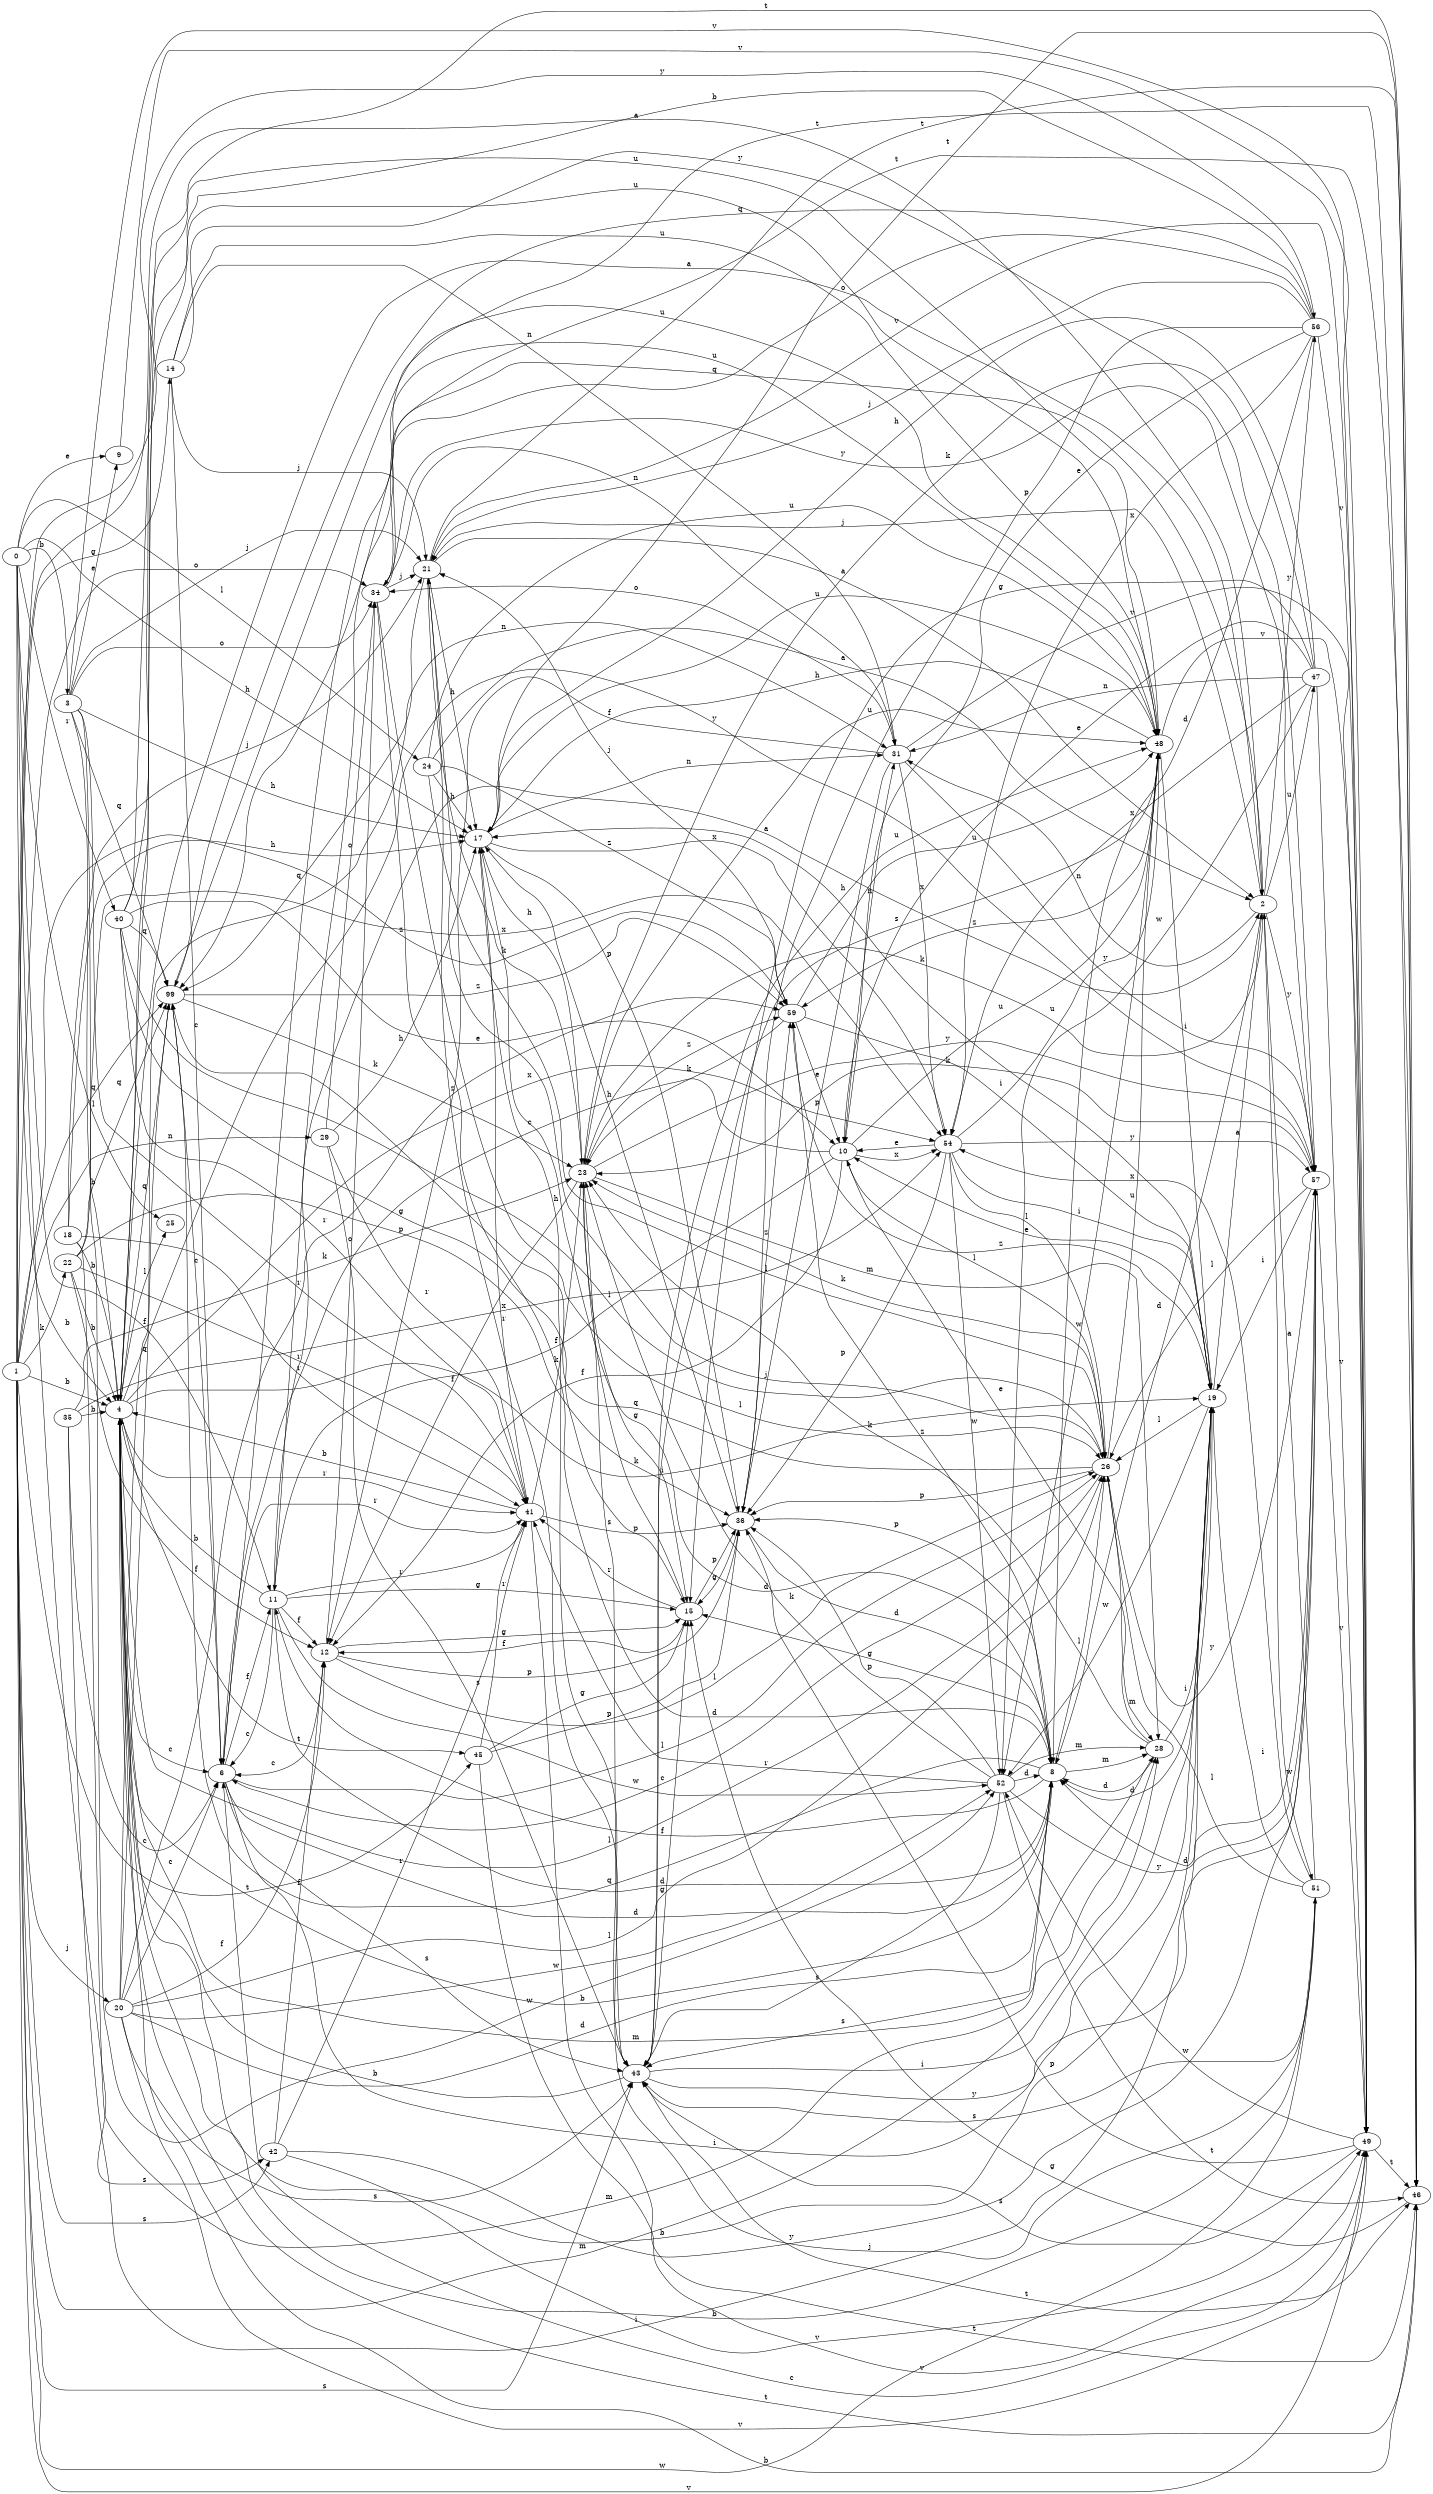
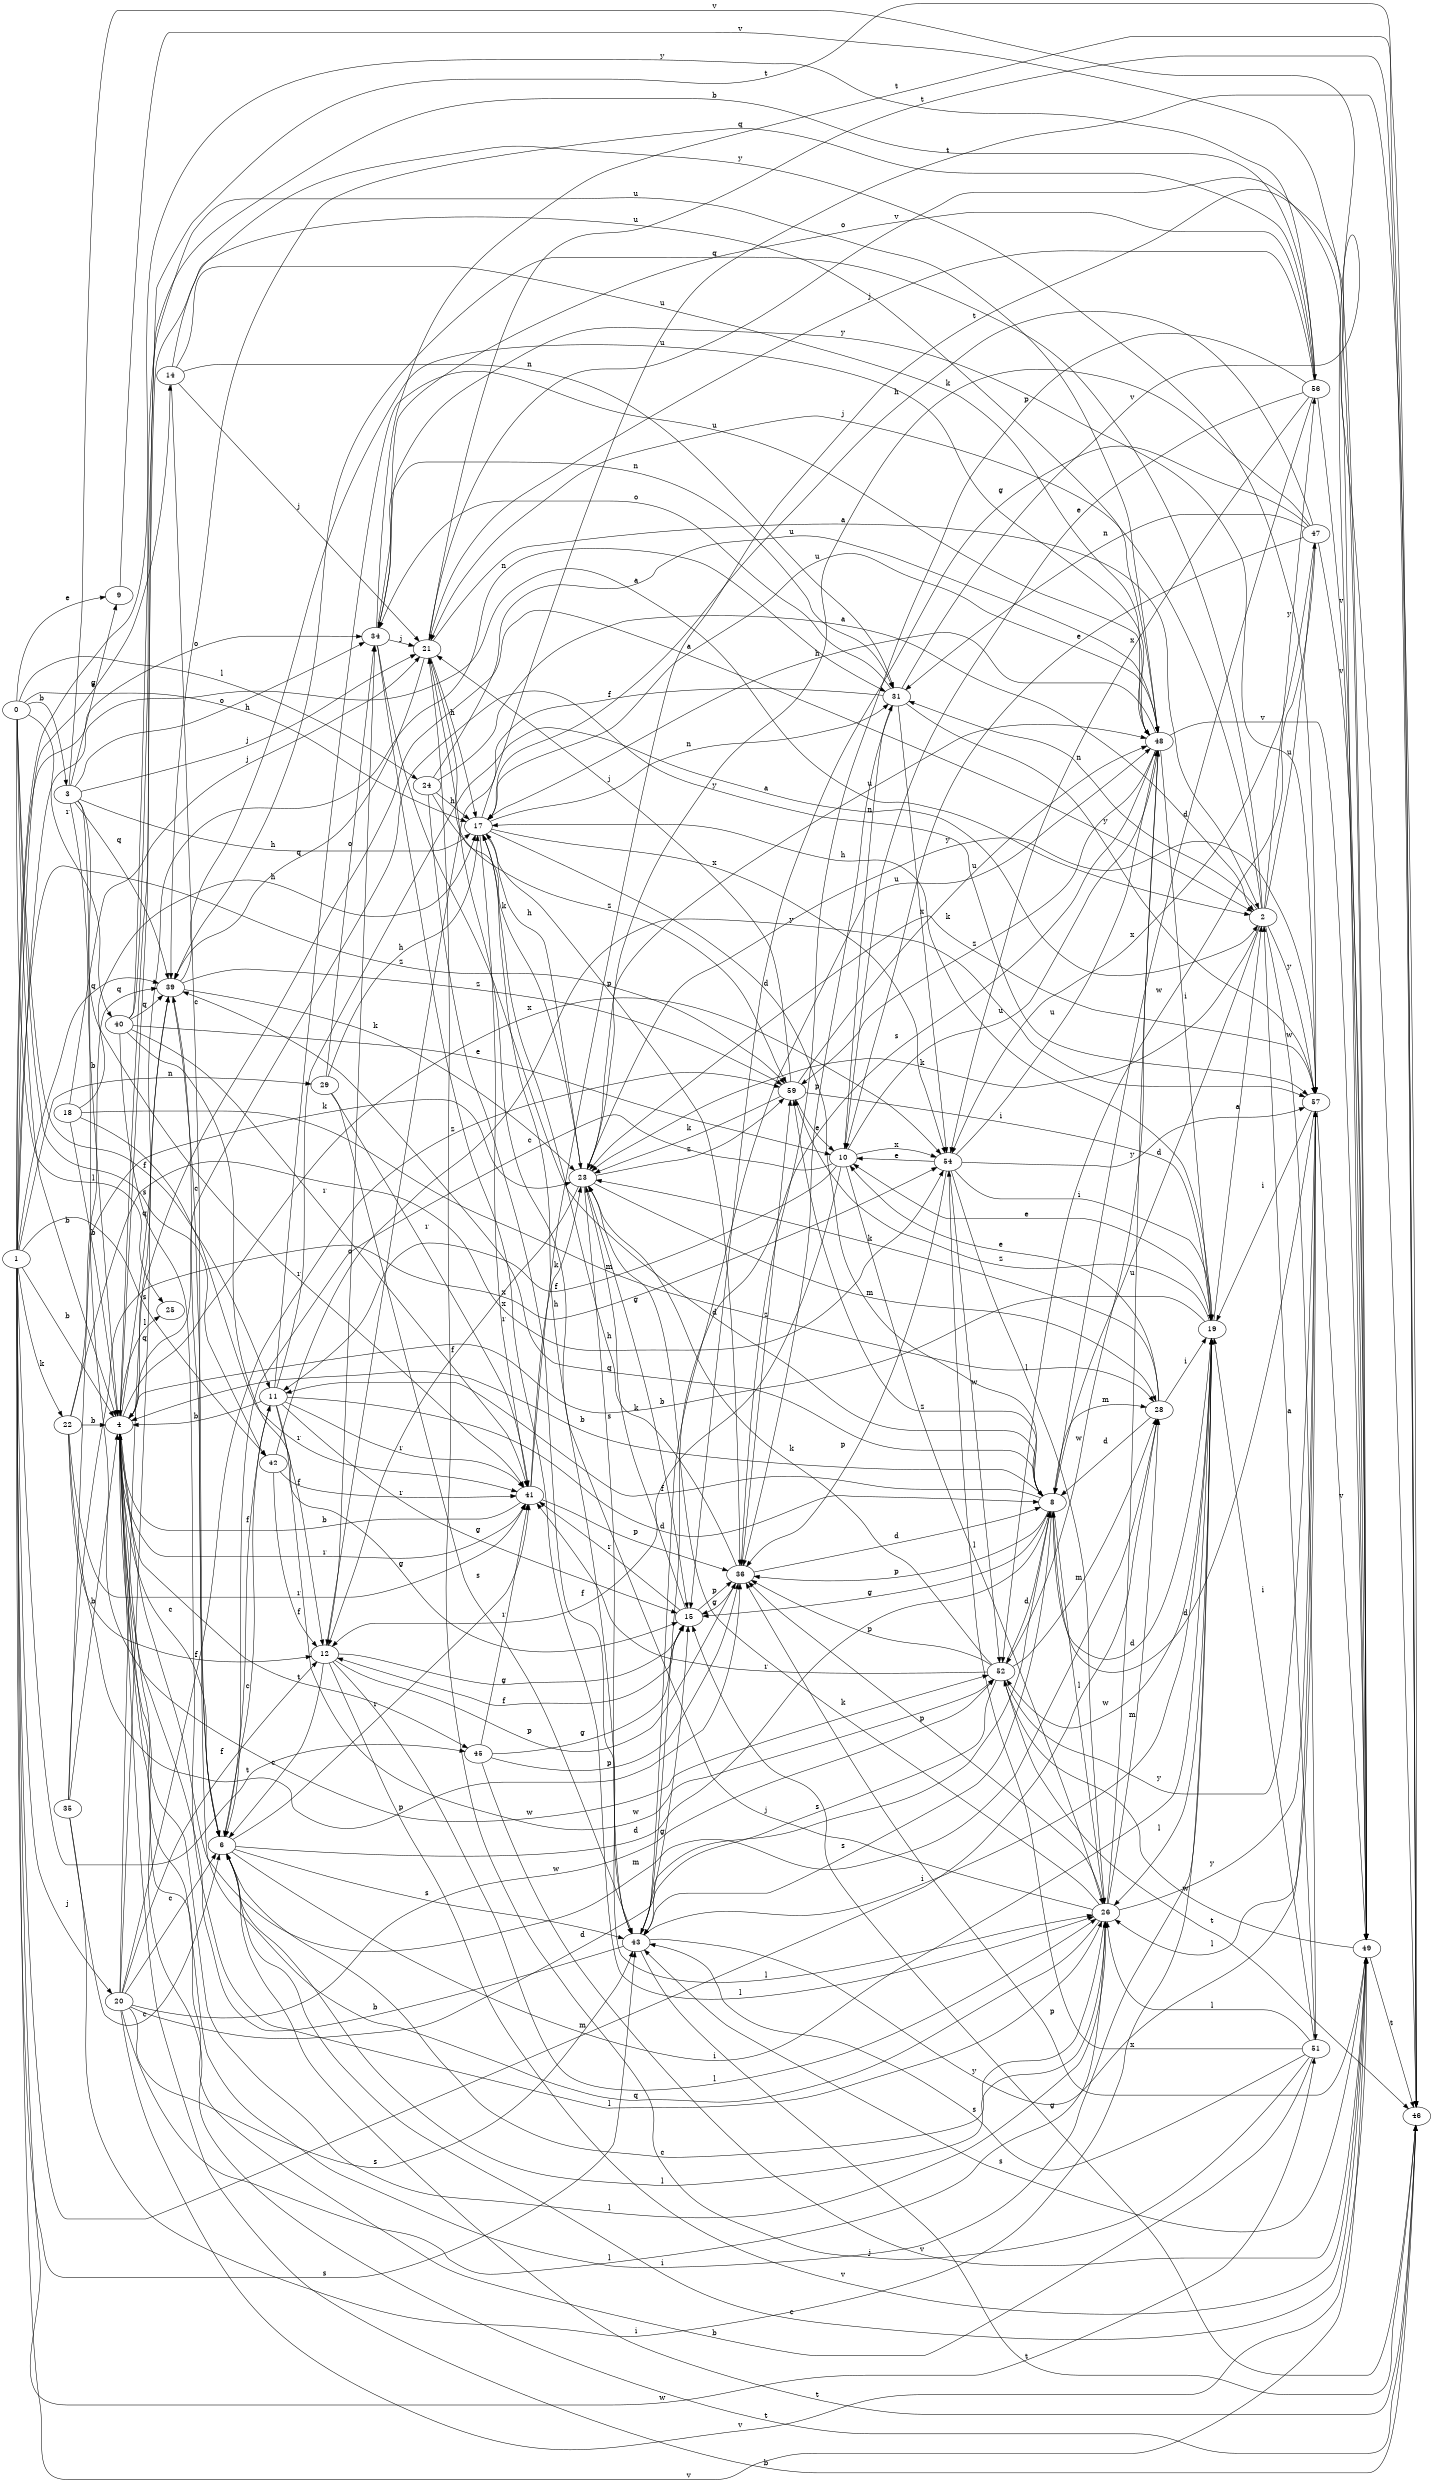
(171, 995) -> (171, 988)
(826, 2341) -> (825, 2277)
